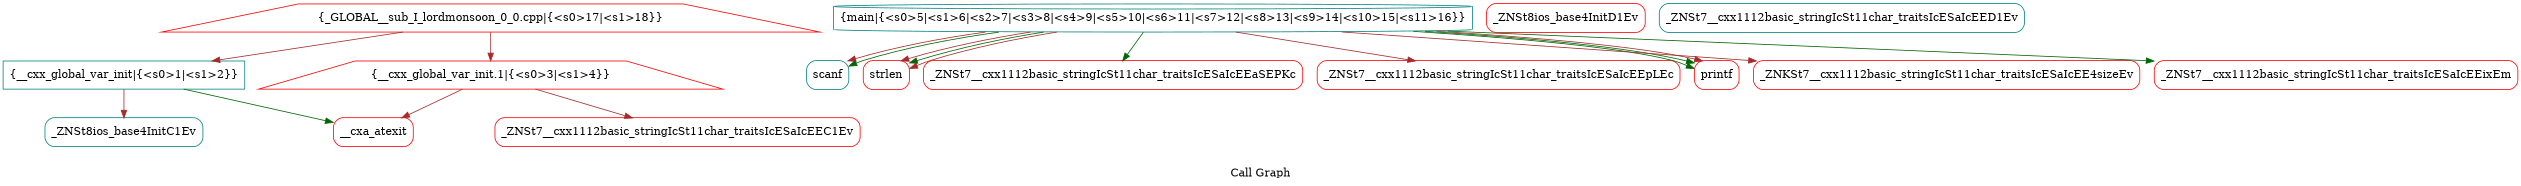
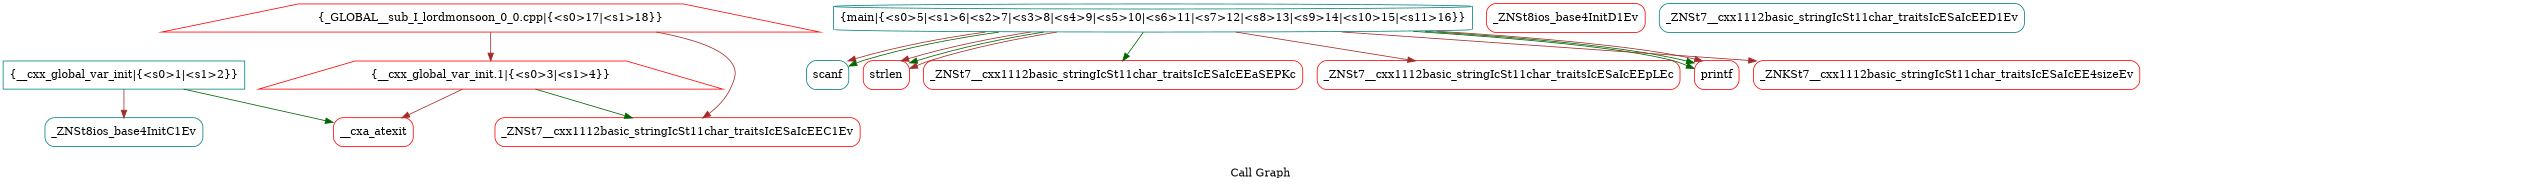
(311, 46) -> (724, 55)
(2336, 75) -> none
(580, 102) -> (580, 102)
